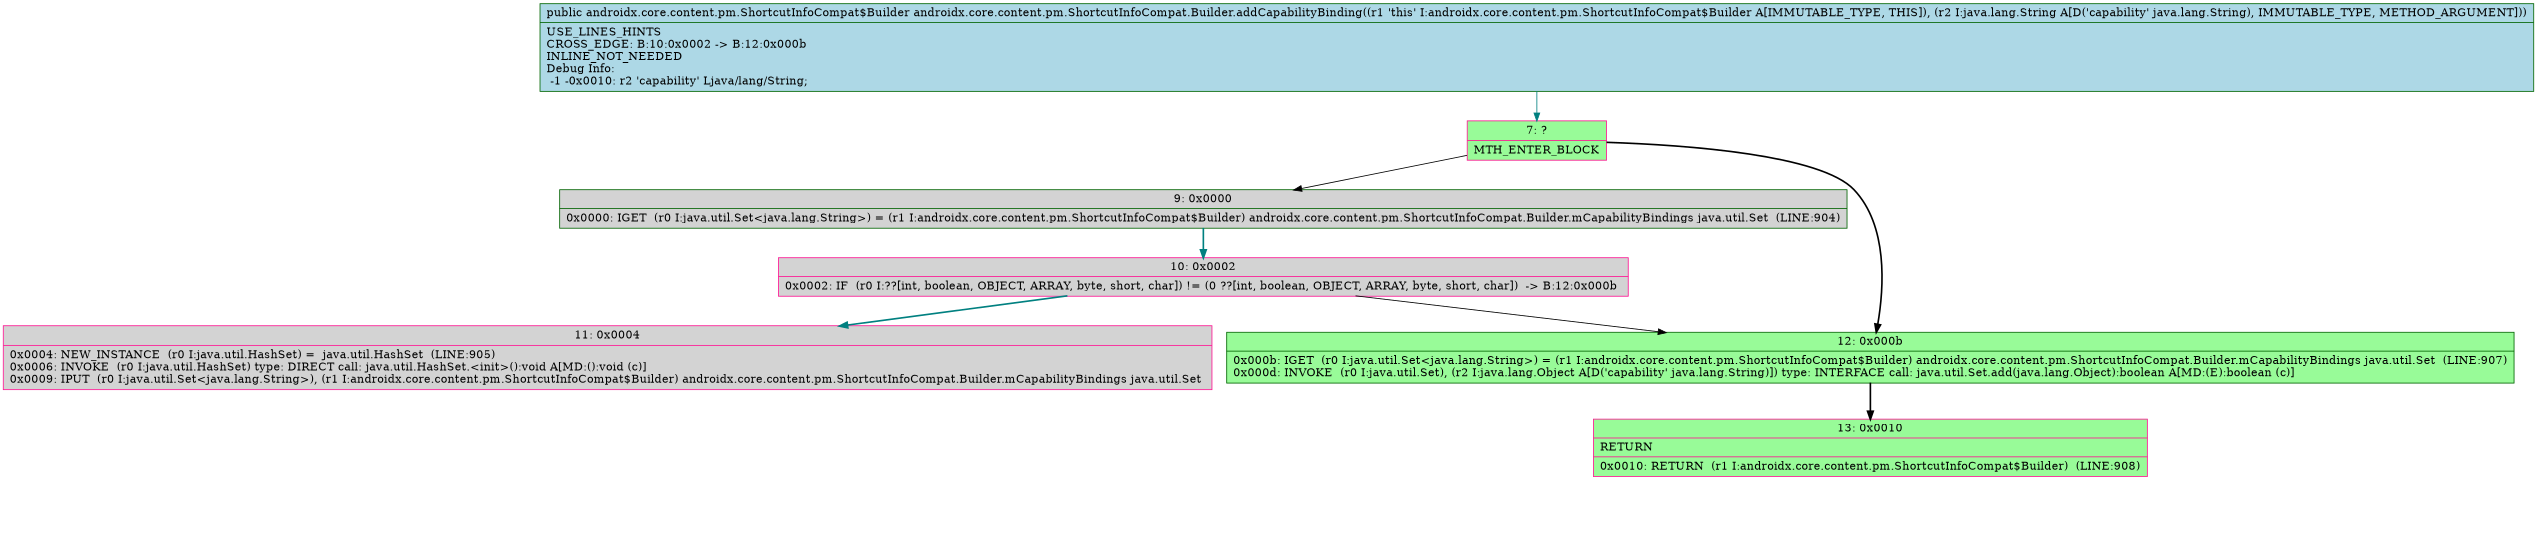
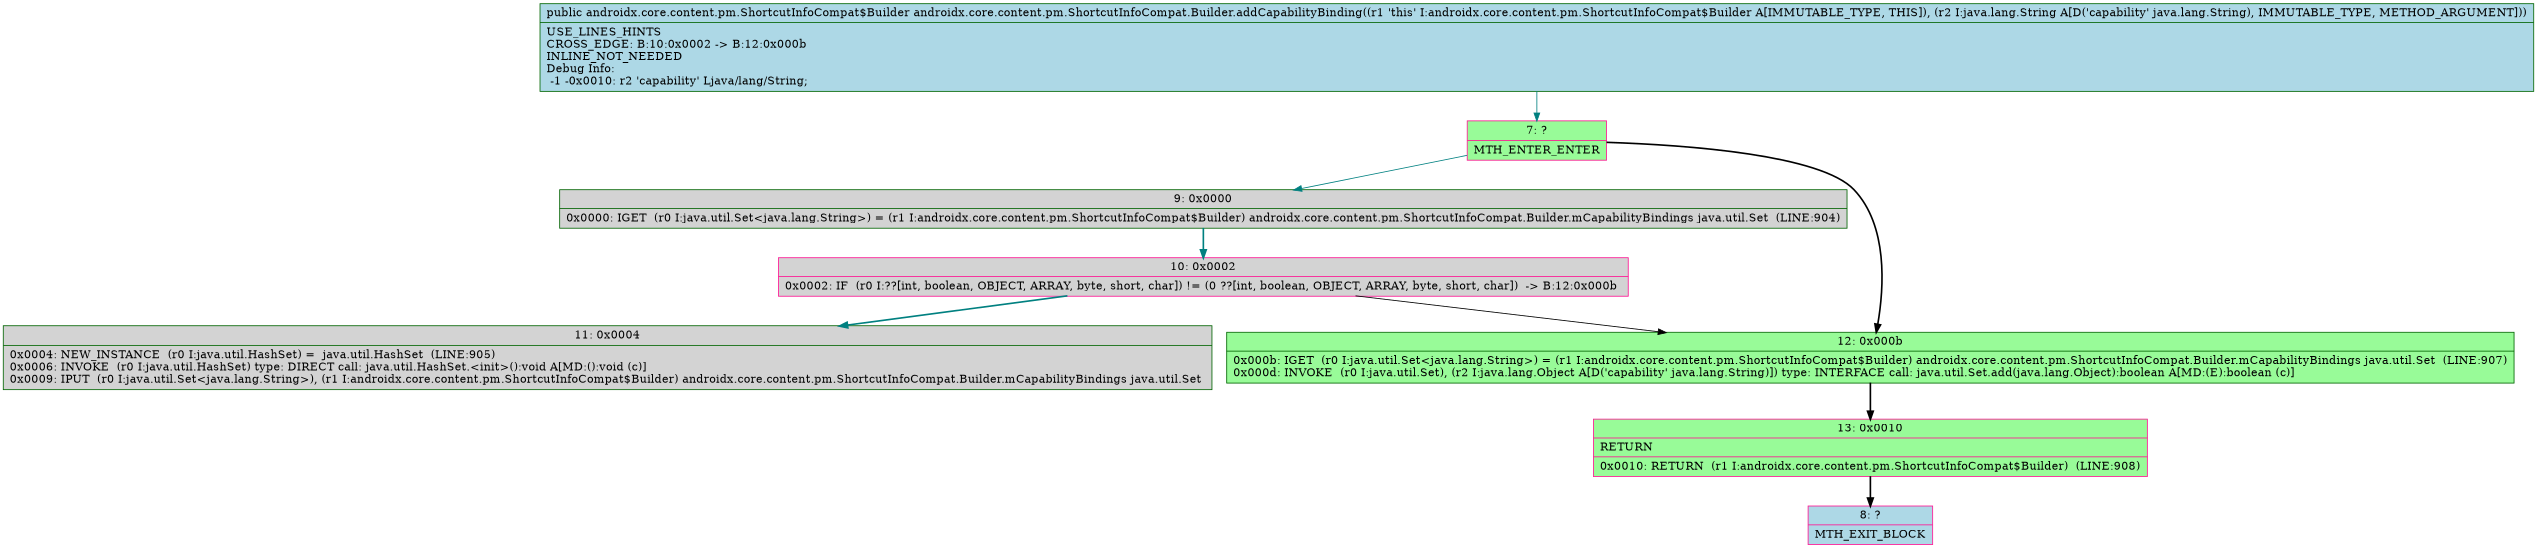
(1537, 150) -> (1537, 150)
(1384, 172) -> (1384, 172)
(608, 358) -> (608, 358)
none -> (1870, 525)
